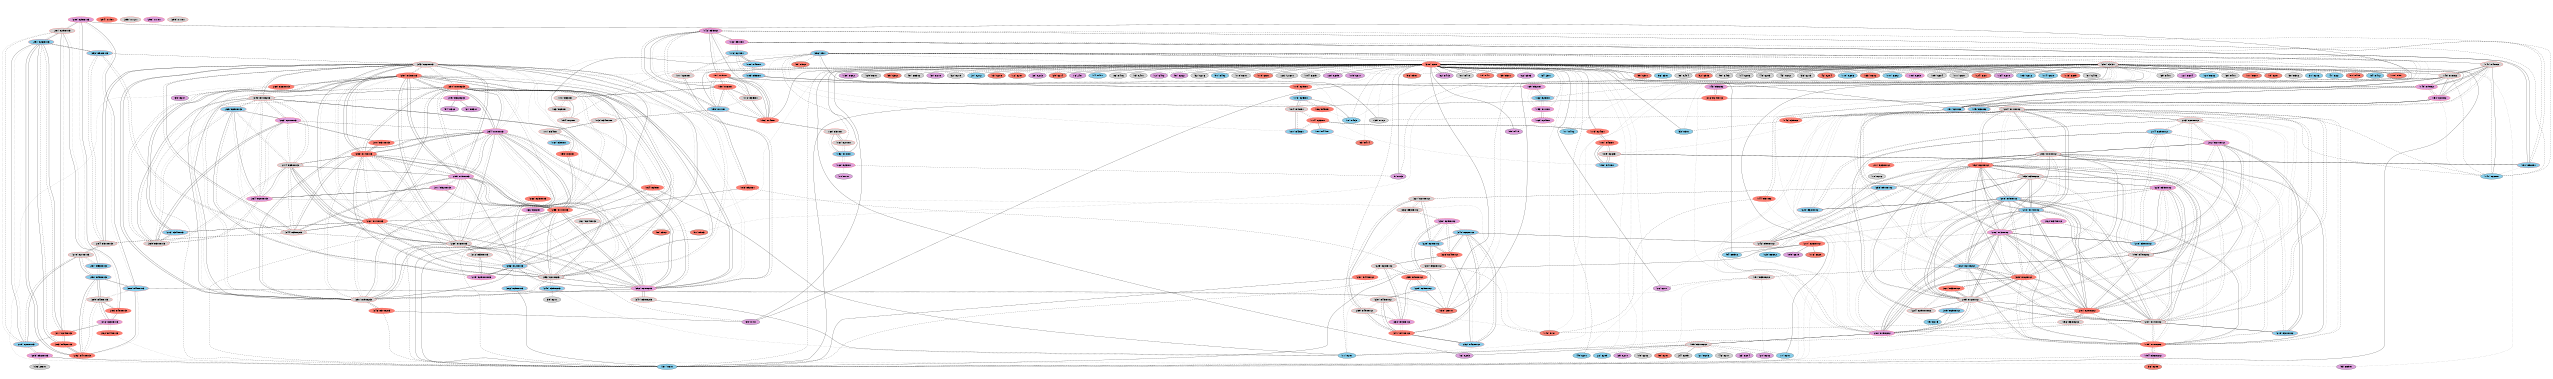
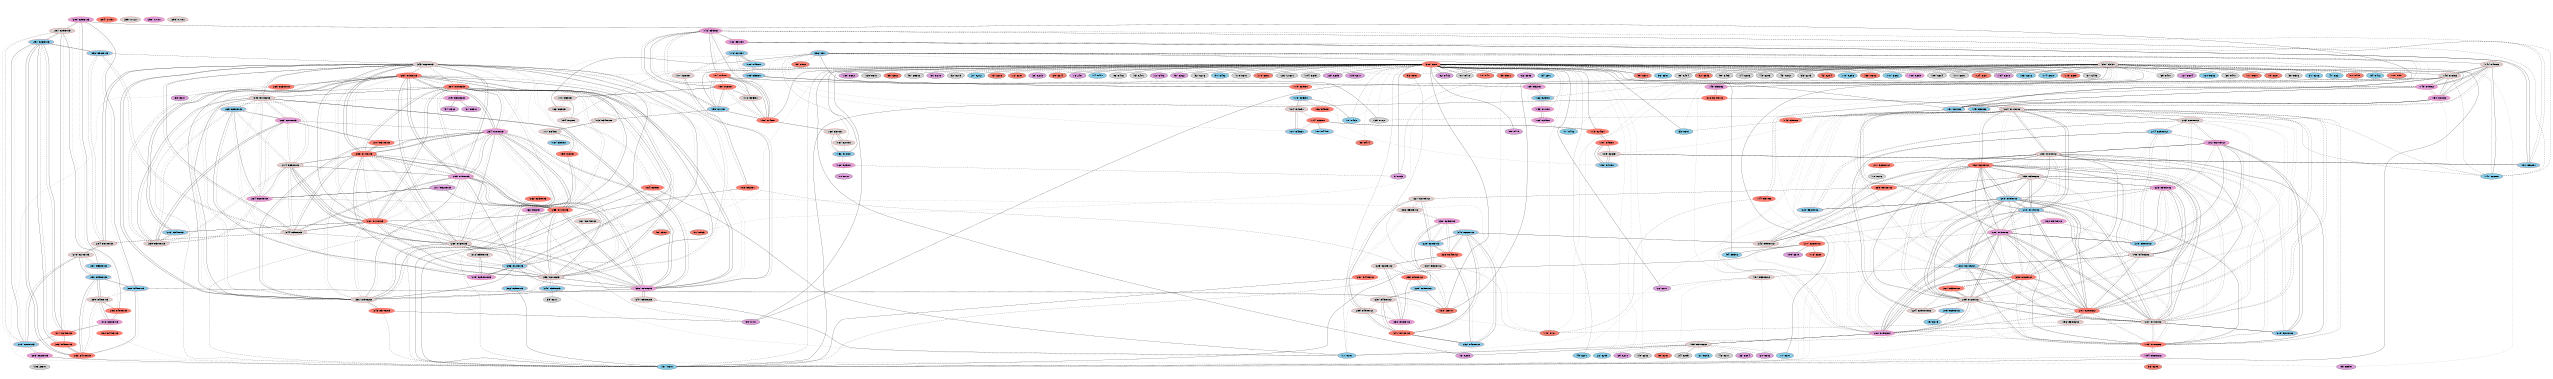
(2190, 61) -> (1397, 204)
(2254, 68) -> (2077, 69)
(442, 188) -> (442, 188)
(1884, 188) -> (1884, 188)
(1770, 255) -> none
